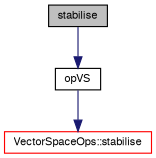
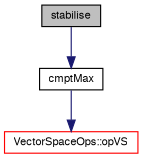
(78, 79) -> (71, 79)
(78, 142) -> (71, 142)
